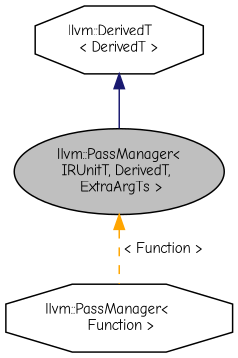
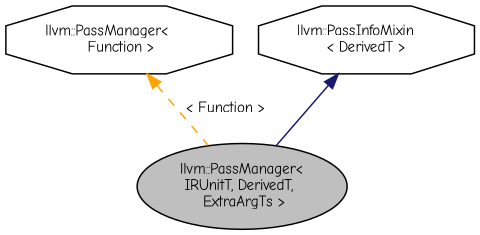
(119, 40) -> (366, 40)
(119, 257) -> (183, 115)
